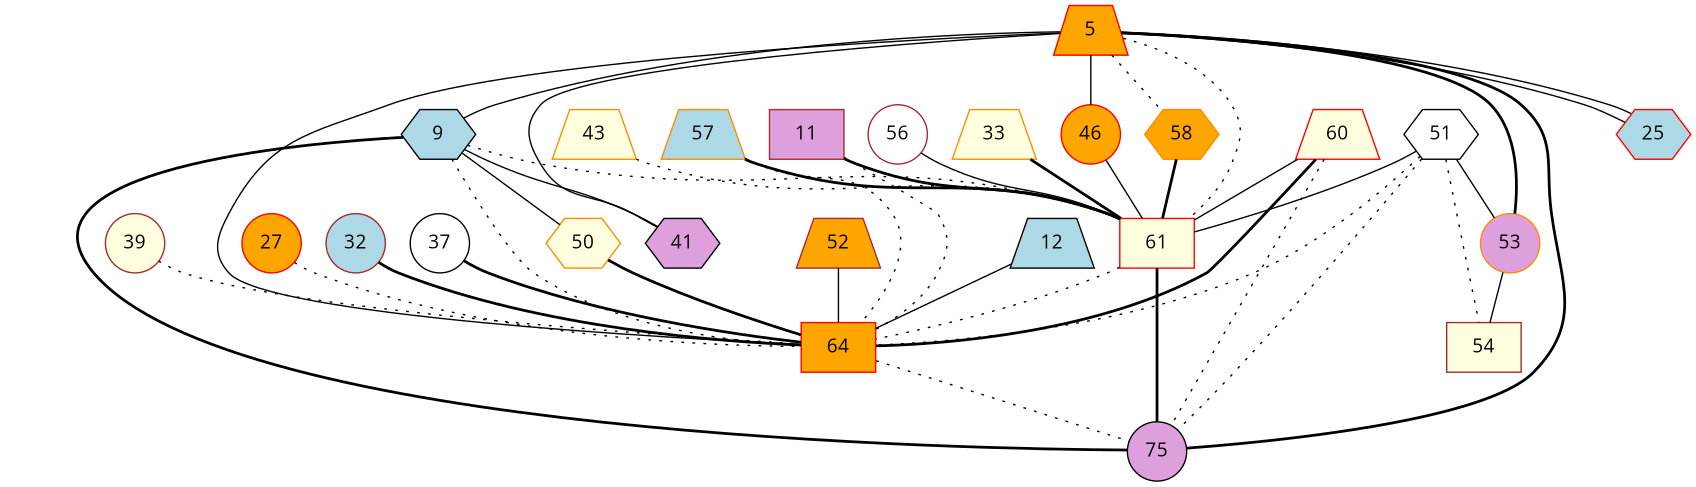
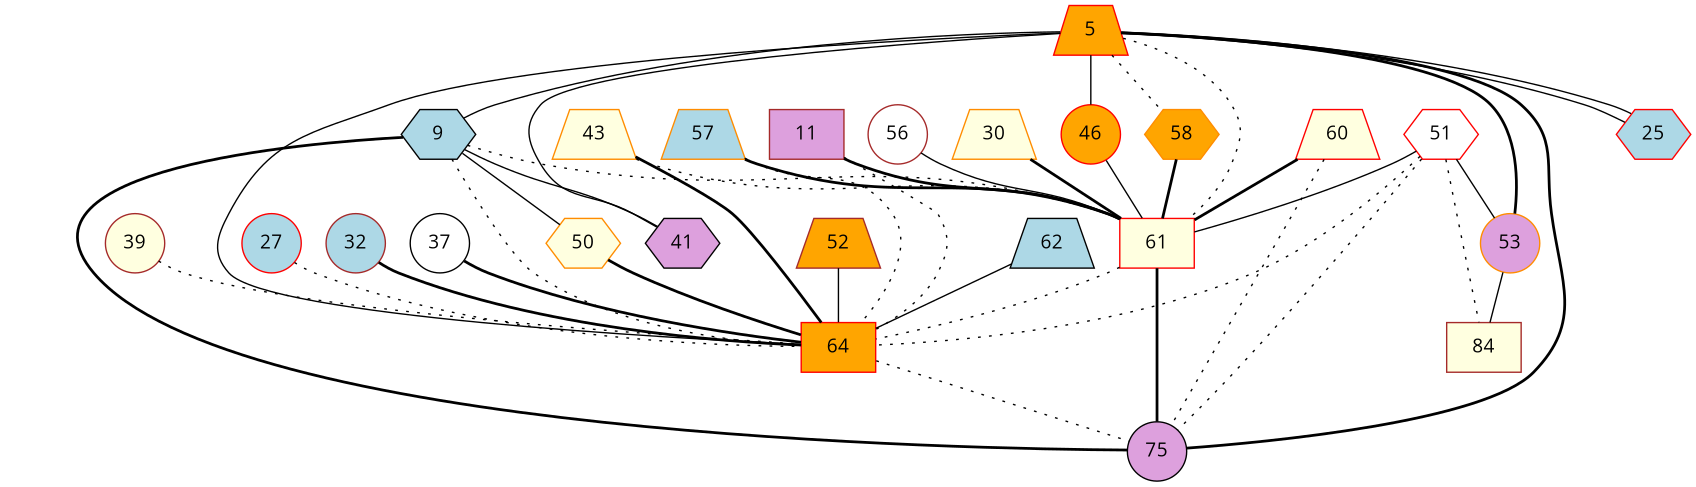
(994, 134) -> (994, 134)
(1441, 134) -> (1441, 134)
(1246, 190) -> (1246, 190)
(272, 243) -> (272, 243)
(1052, 243) -> (1052, 243)
(1169, 291) -> (742, 224)
(1484, 347) -> (1484, 347)
